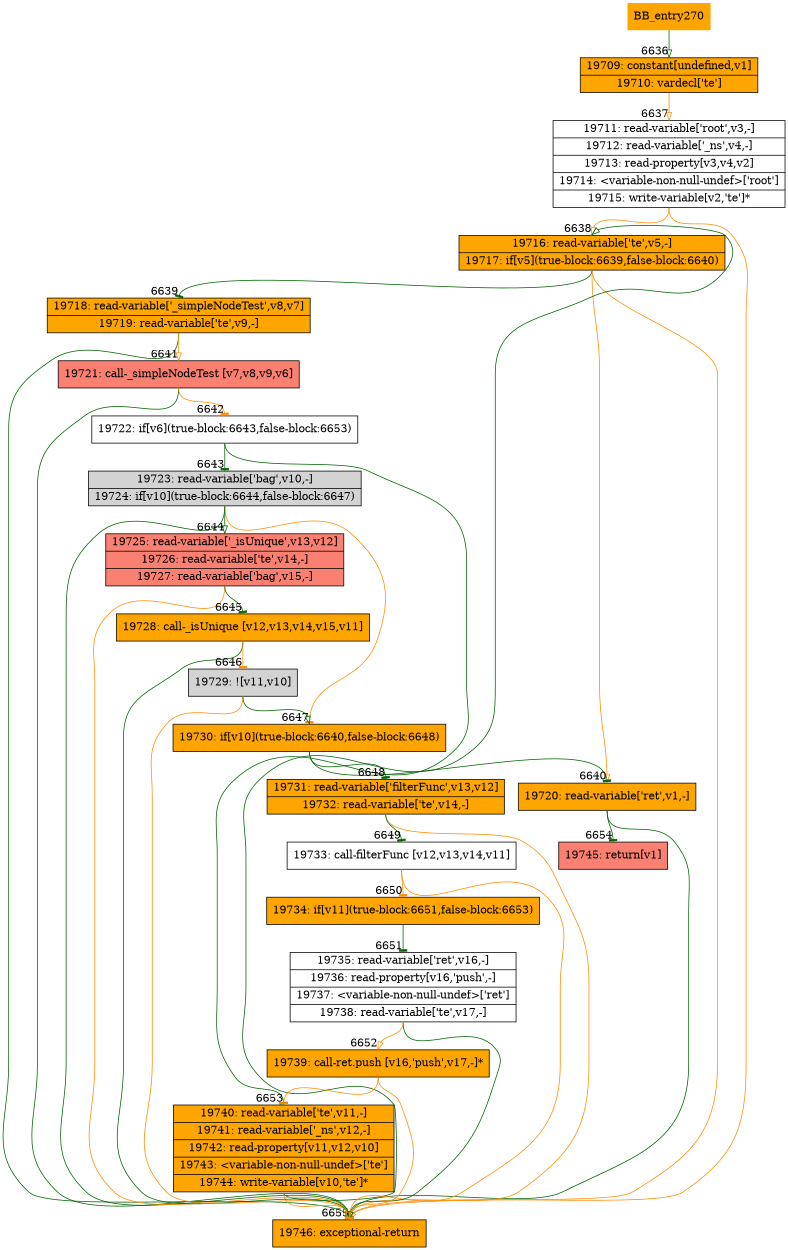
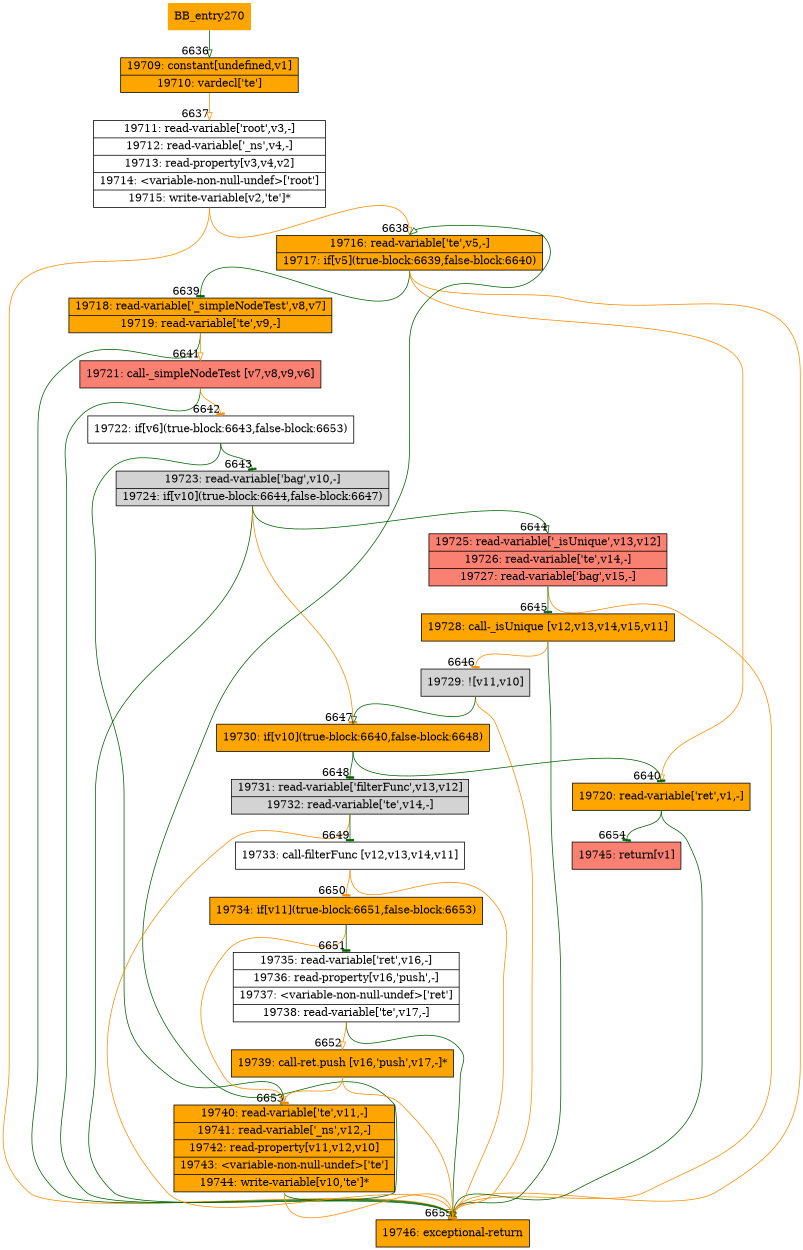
(386, 797) -> (350, 797)
none -> (209, 978)
